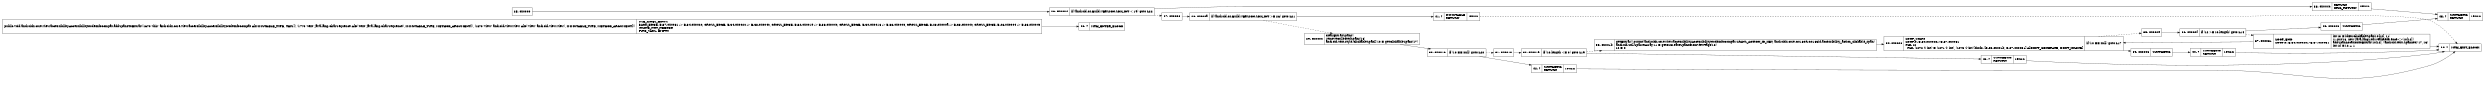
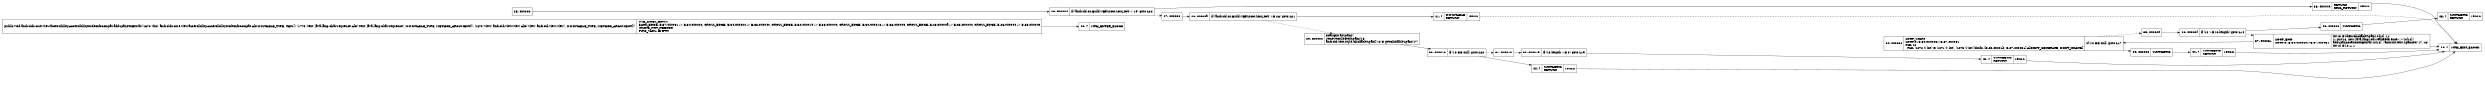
(2403, 11) -> (2420, 10)
(1735, 45) -> none
